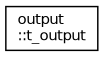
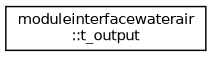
(52, 28) -> (106, 28)
